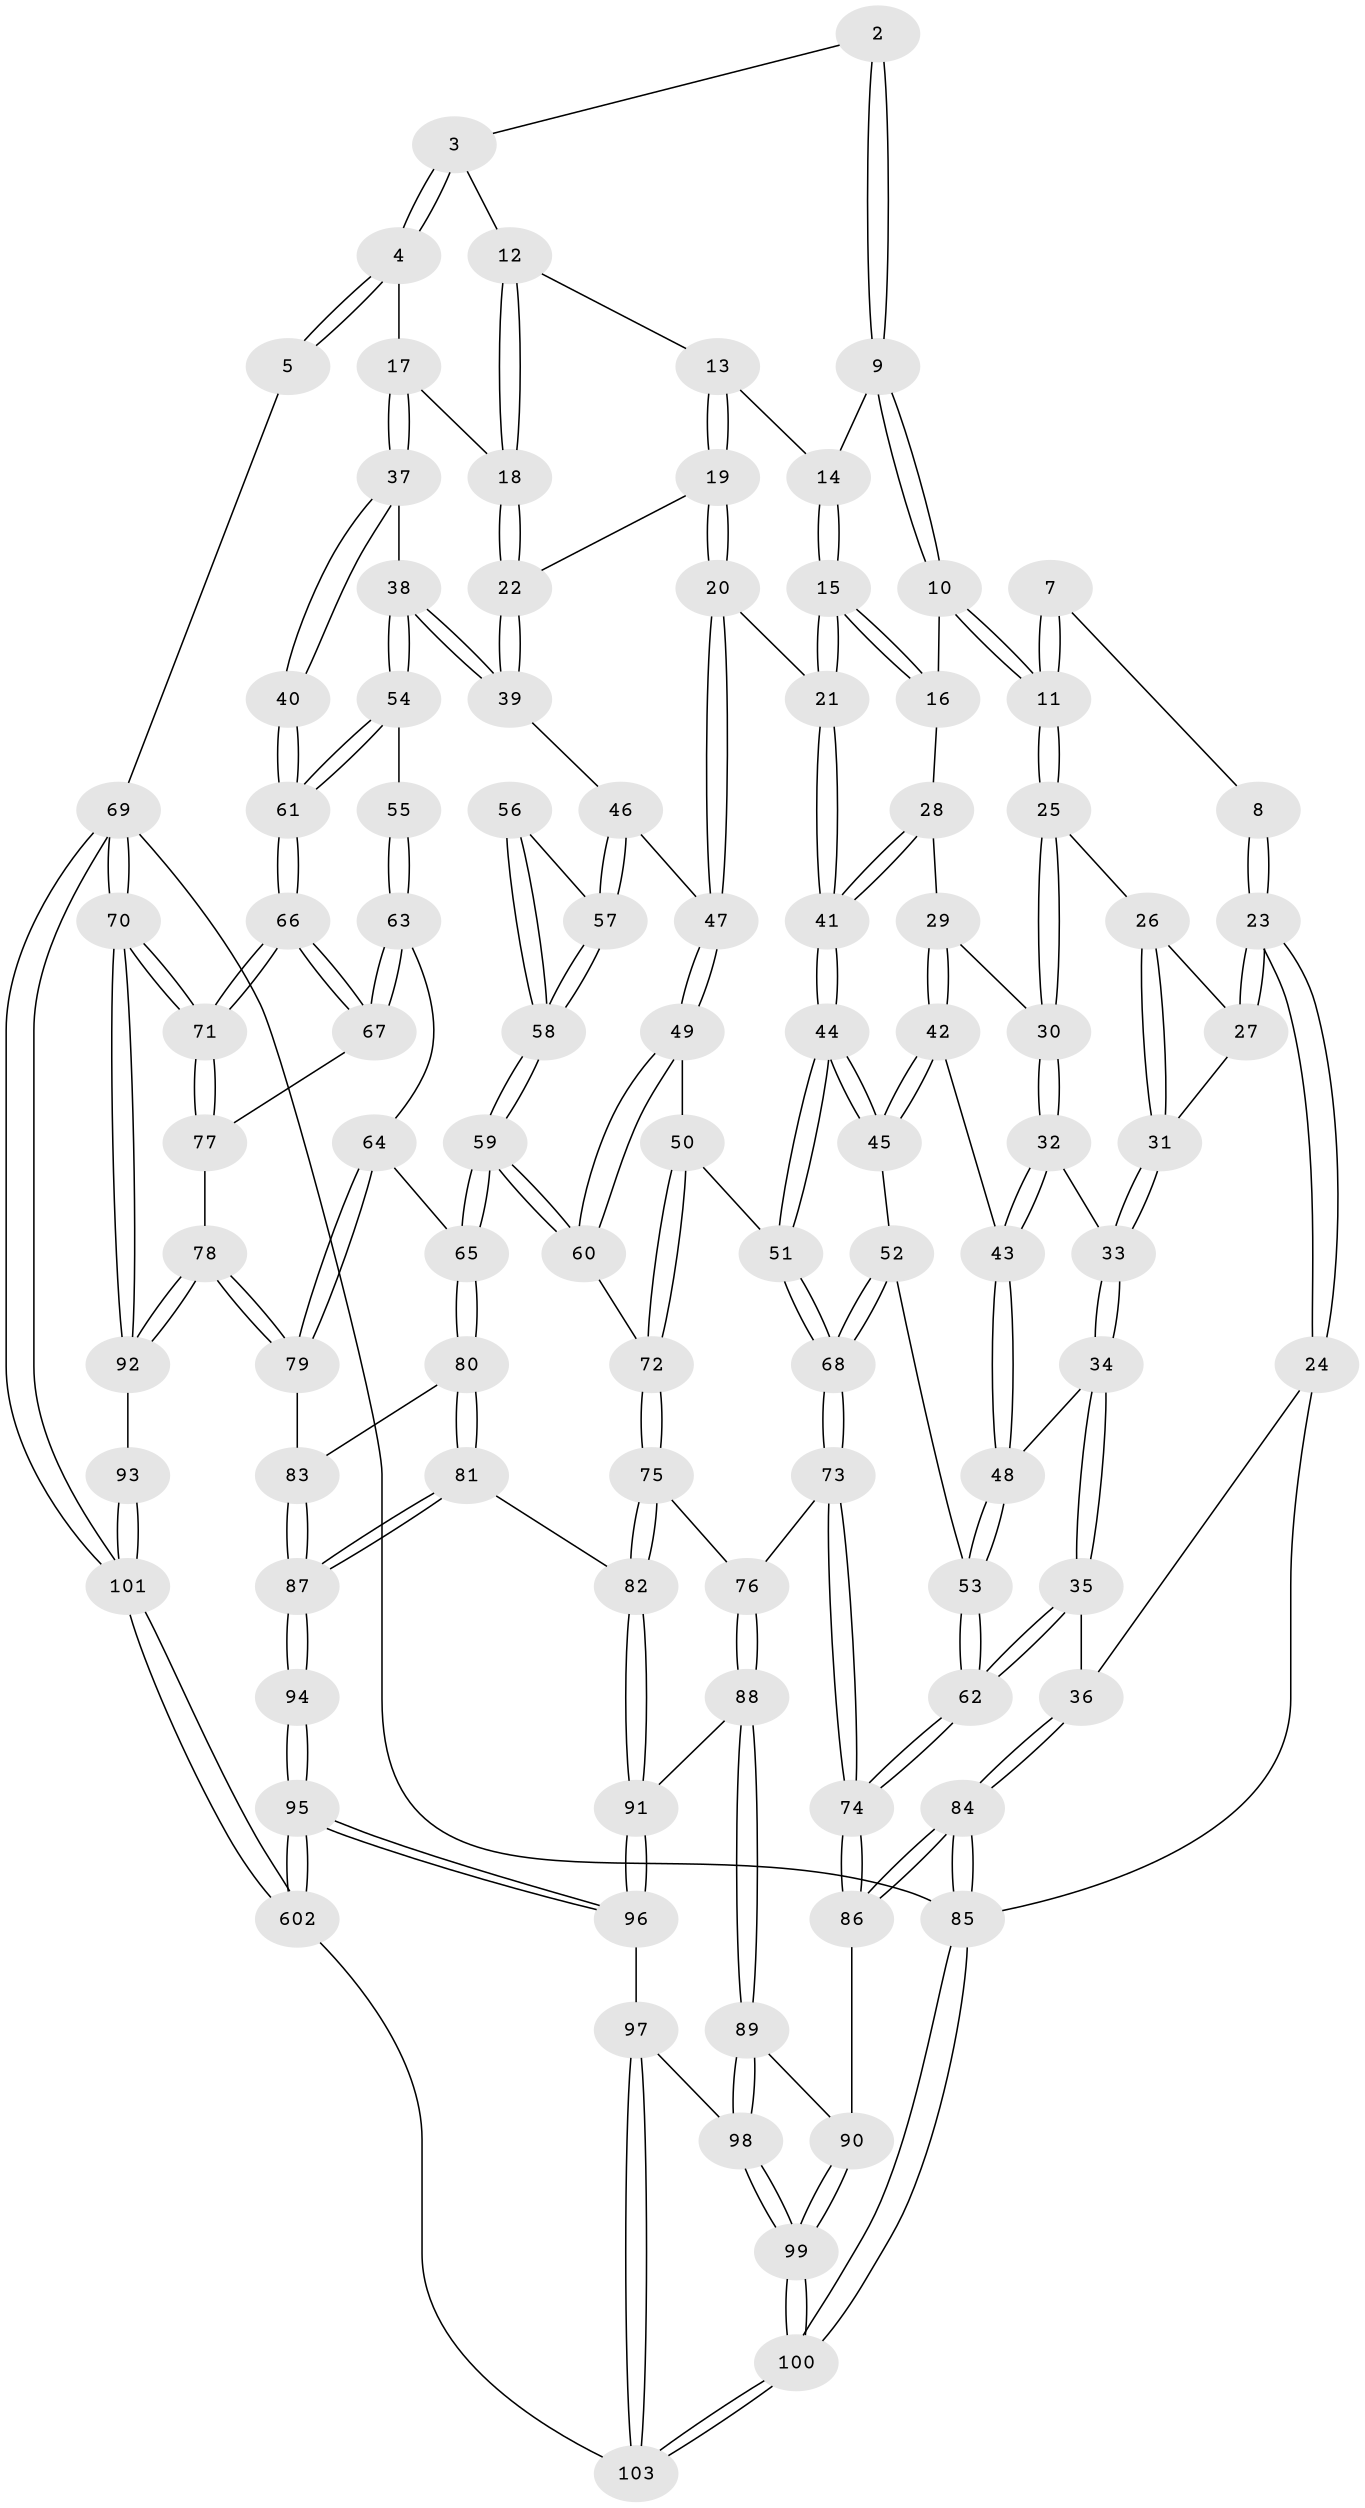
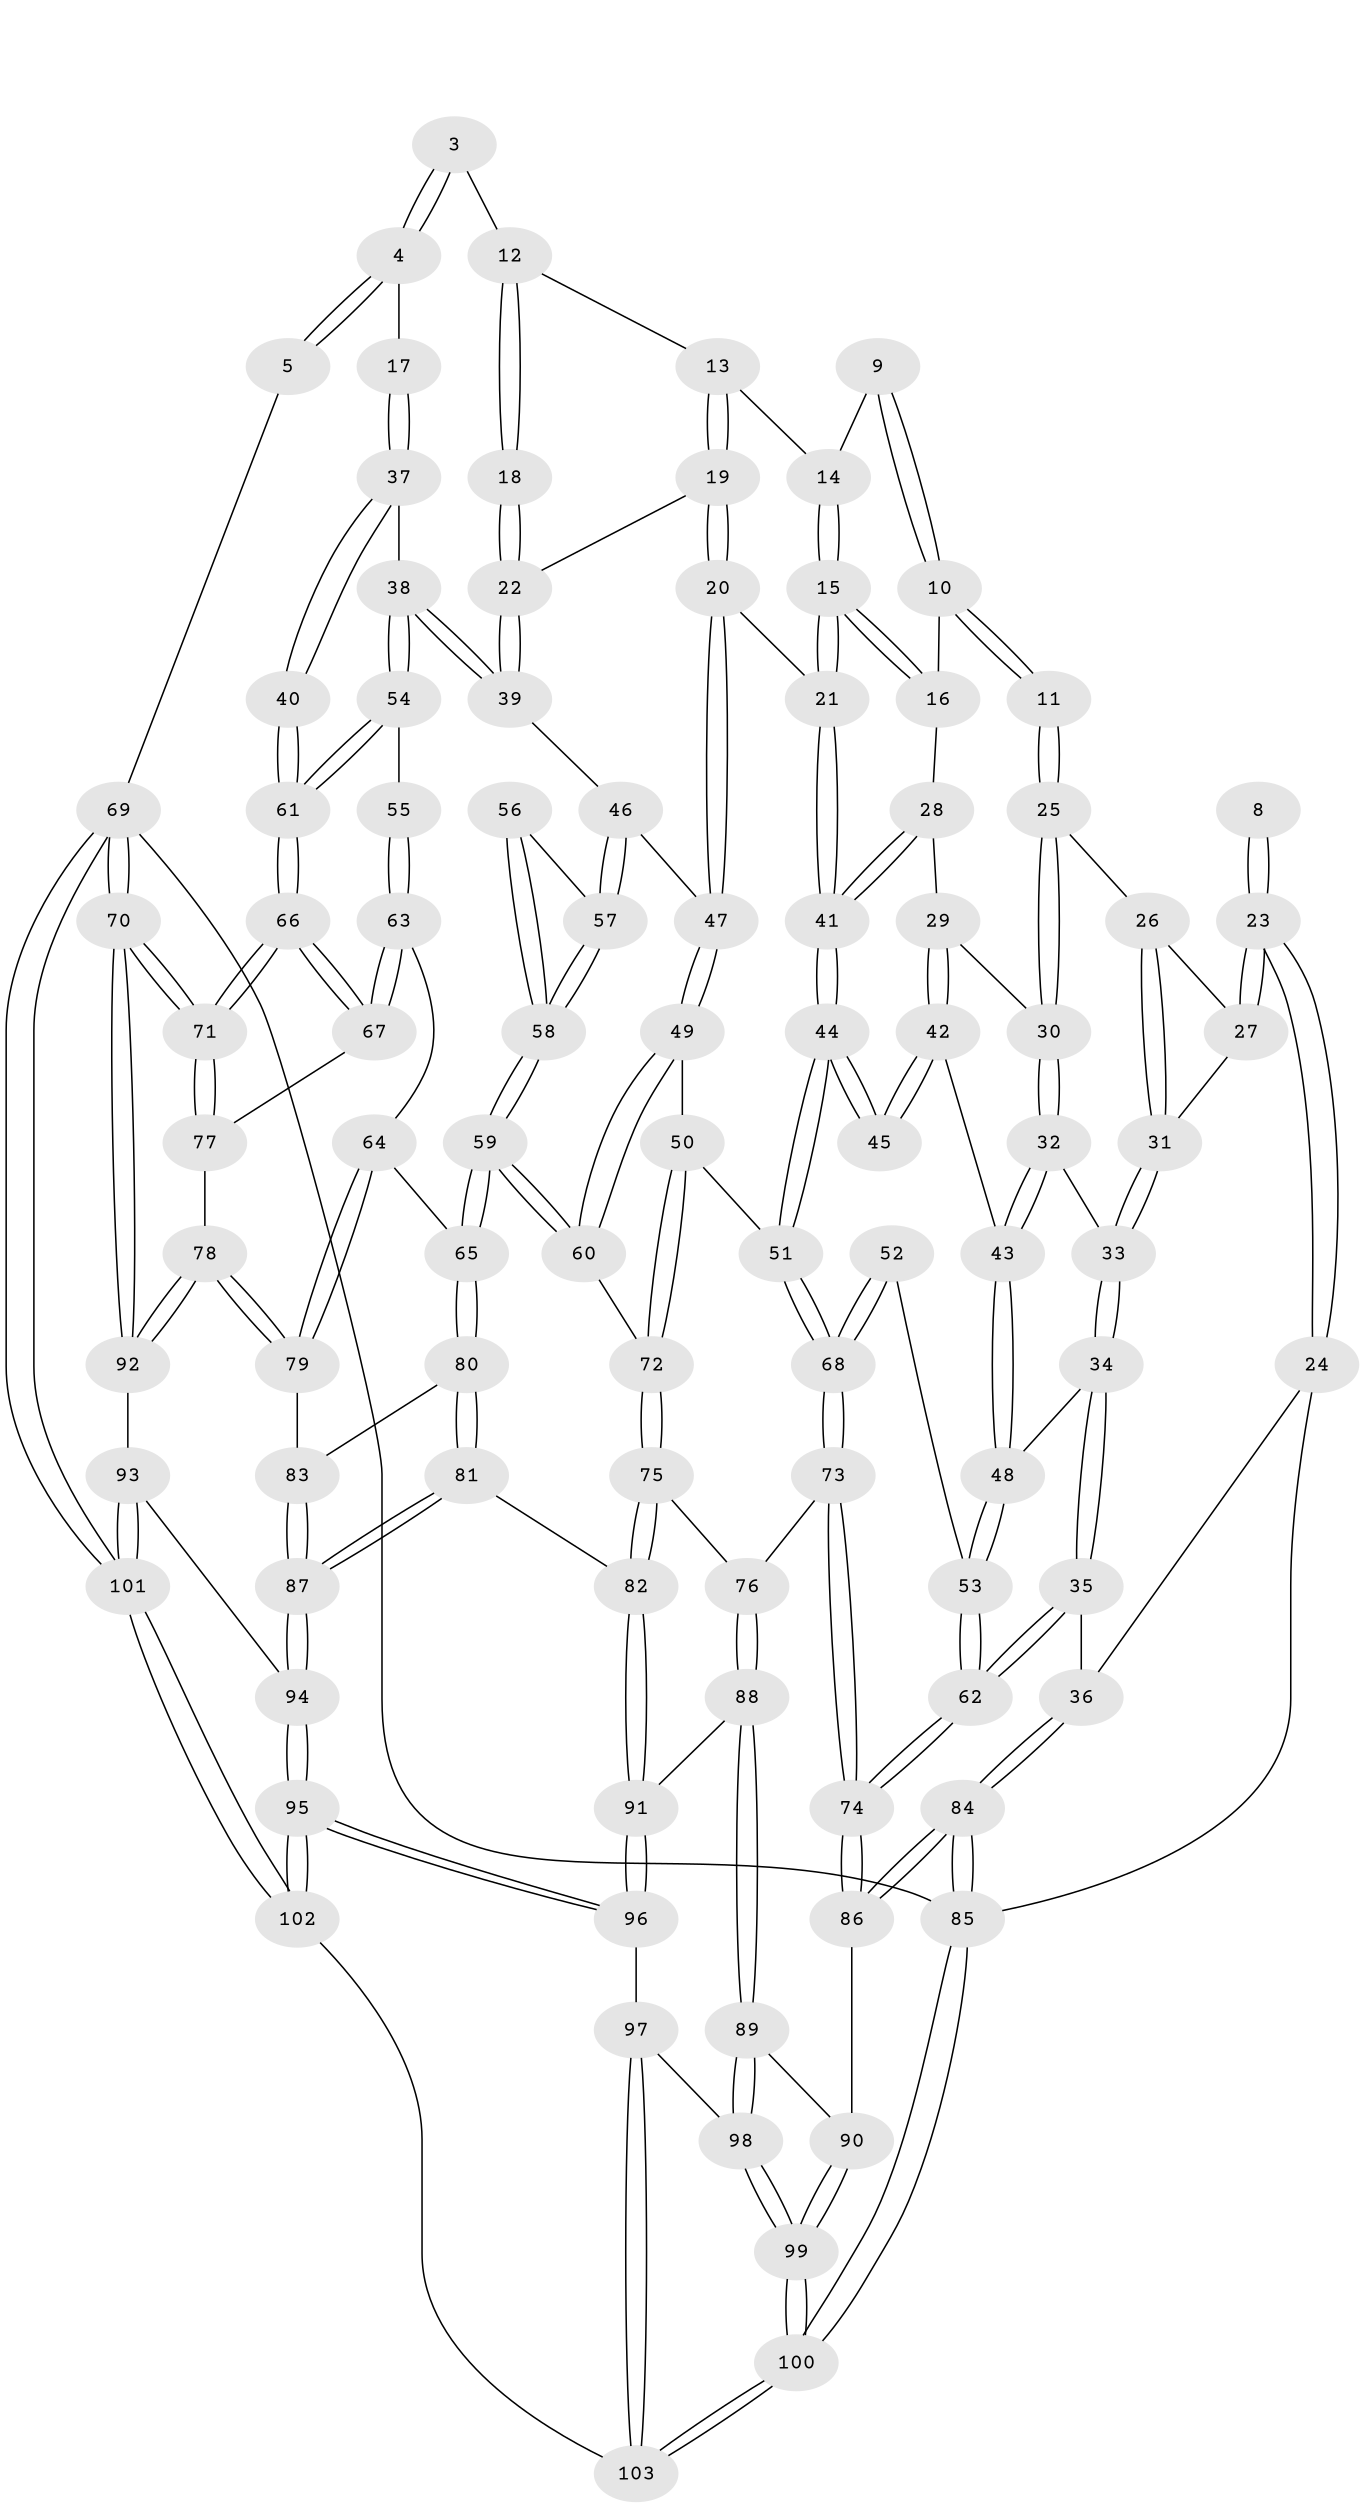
(878, 34) -> none
(454, 422) -> none
(1050, 588) -> none
(886, 1198) -> none
none -> (213, 1587)
(297, 1919) -> (297, 1919)
